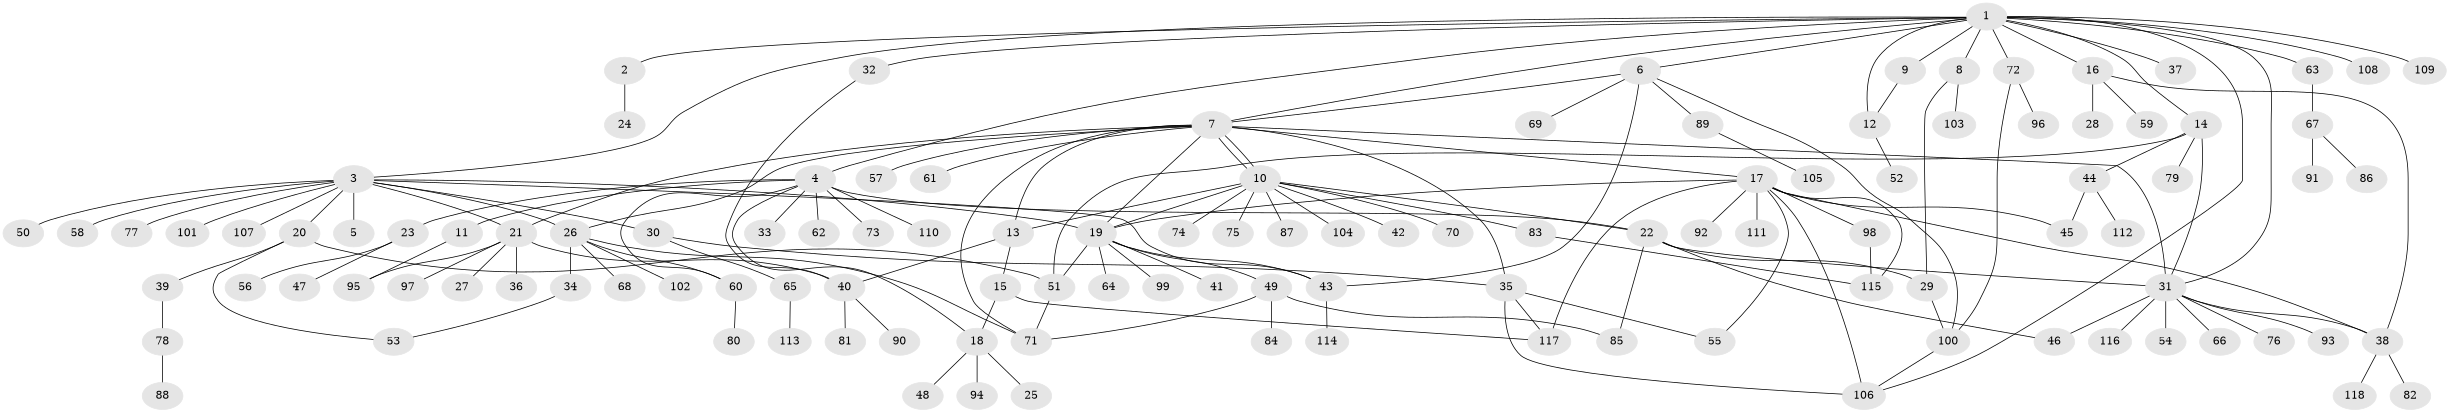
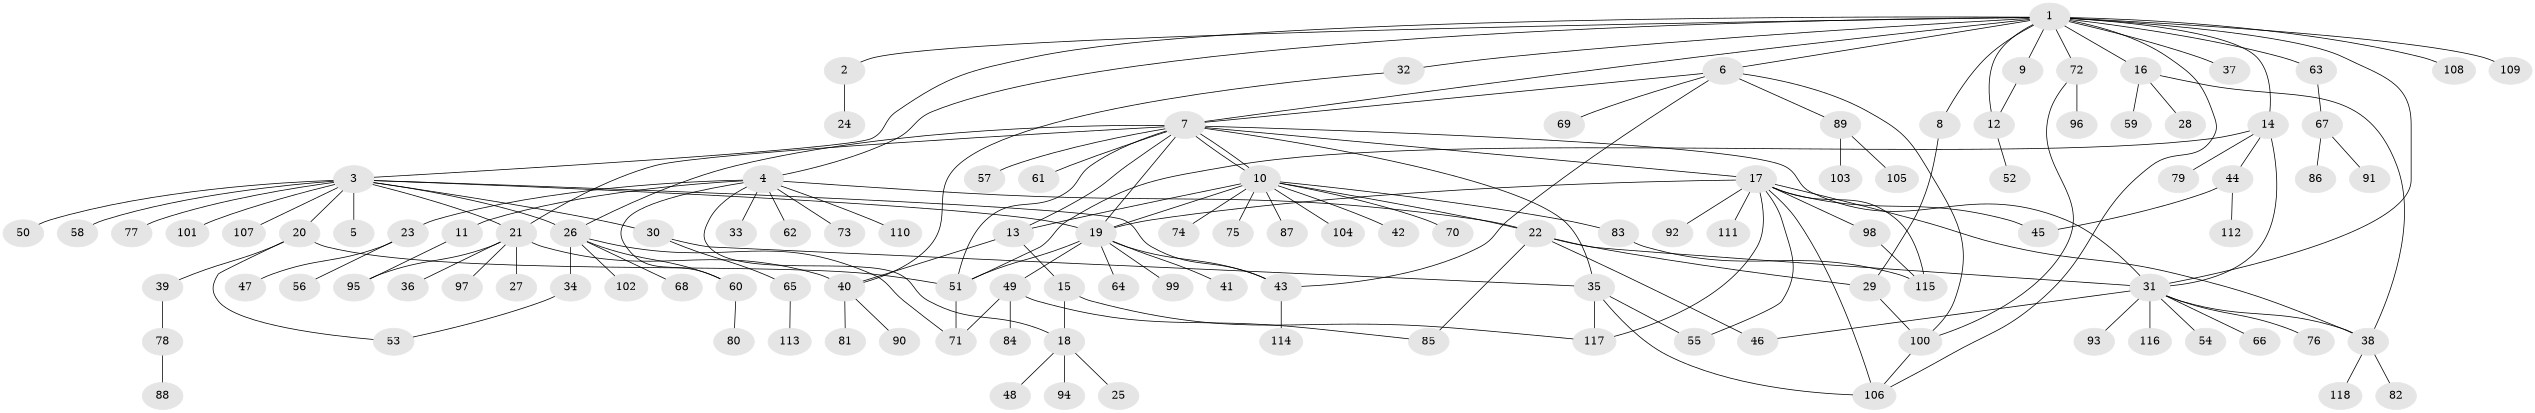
(1957, 98) -> (1841, 154)
(1007, 177) -> (1041, 203)
